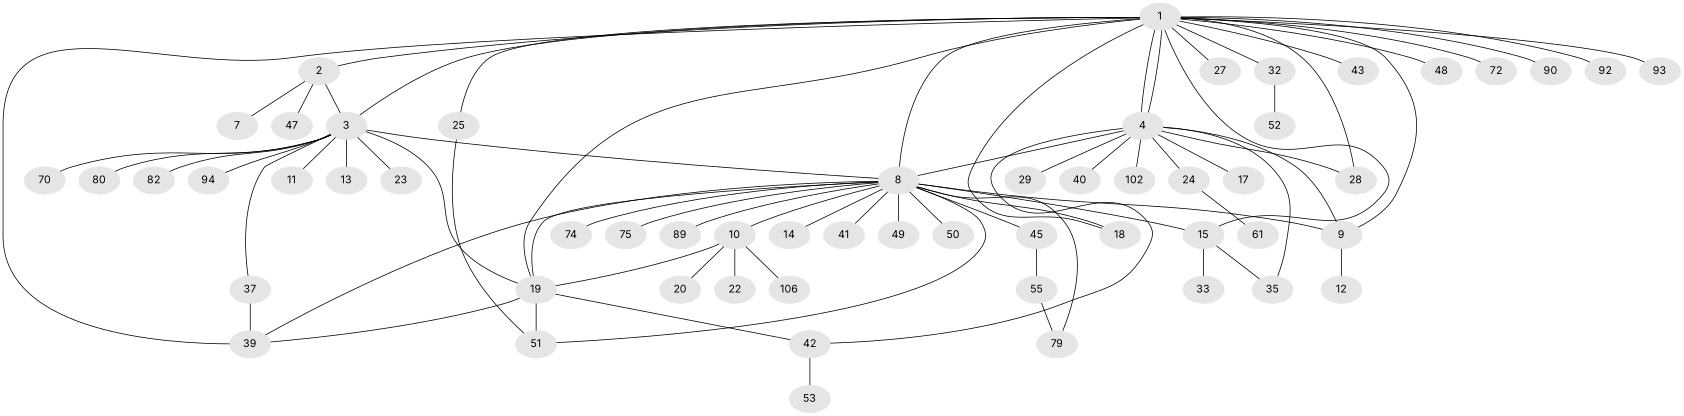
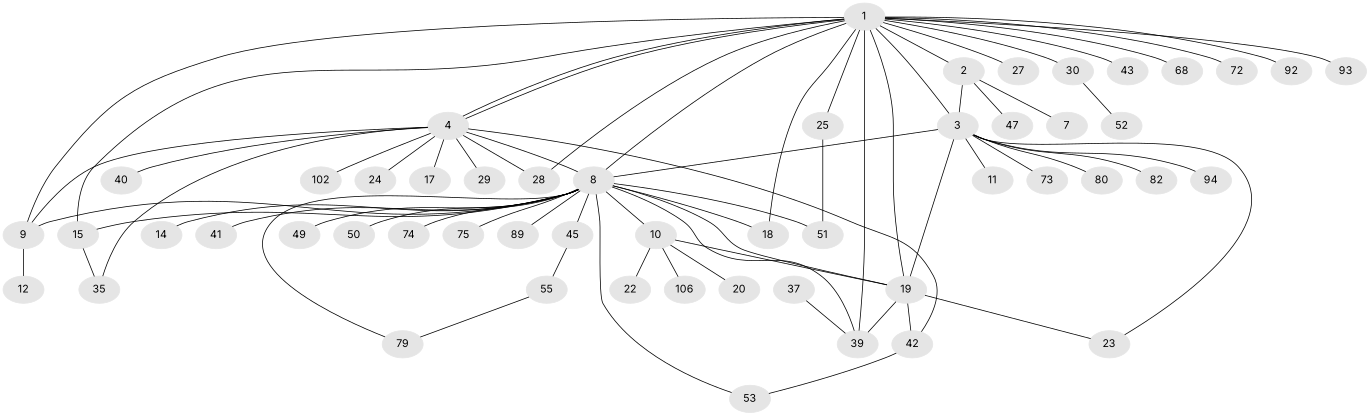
(1275, 71) -> (1073, 71)
(1442, 71) -> (1182, 71)
(1551, 71) -> none
(45, 180) -> none
(347, 180) -> (1047, 180)
(256, 184) -> none
(1258, 235) -> none
(1203, 290) -> none
(536, 317) -> (1008, 317)
none -> (618, 324)
